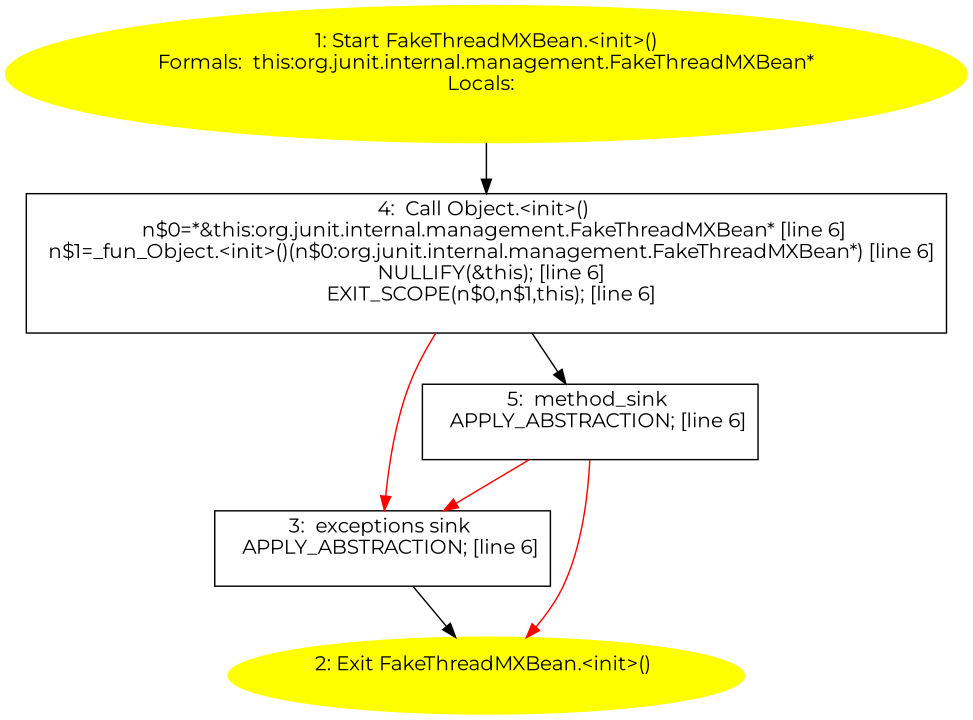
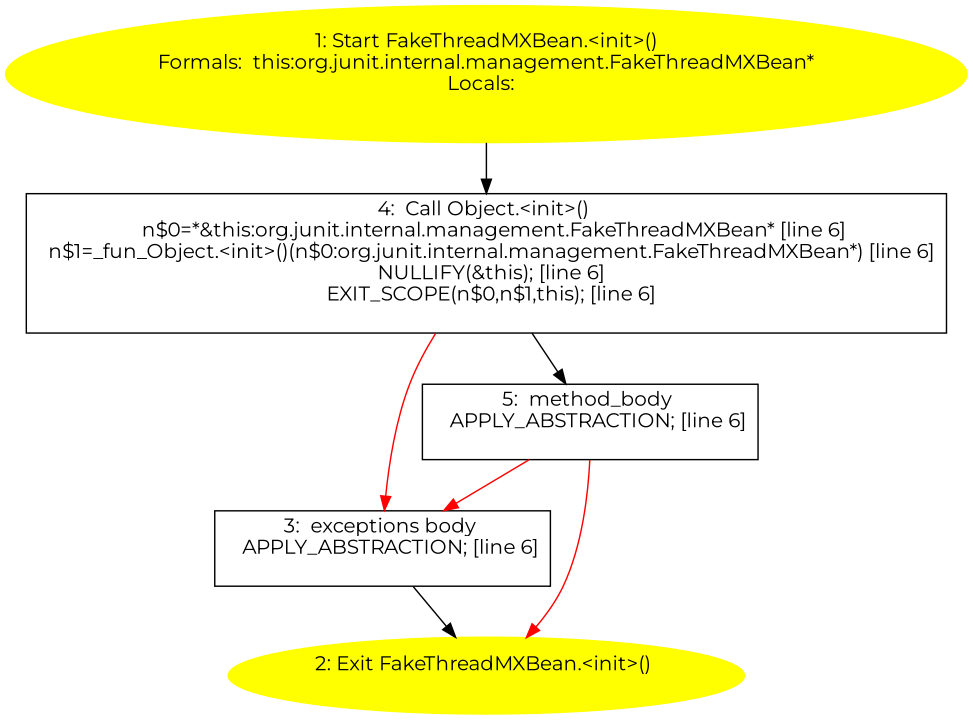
(590, 422) -> (590, 422)
(383, 549) -> (383, 549)
